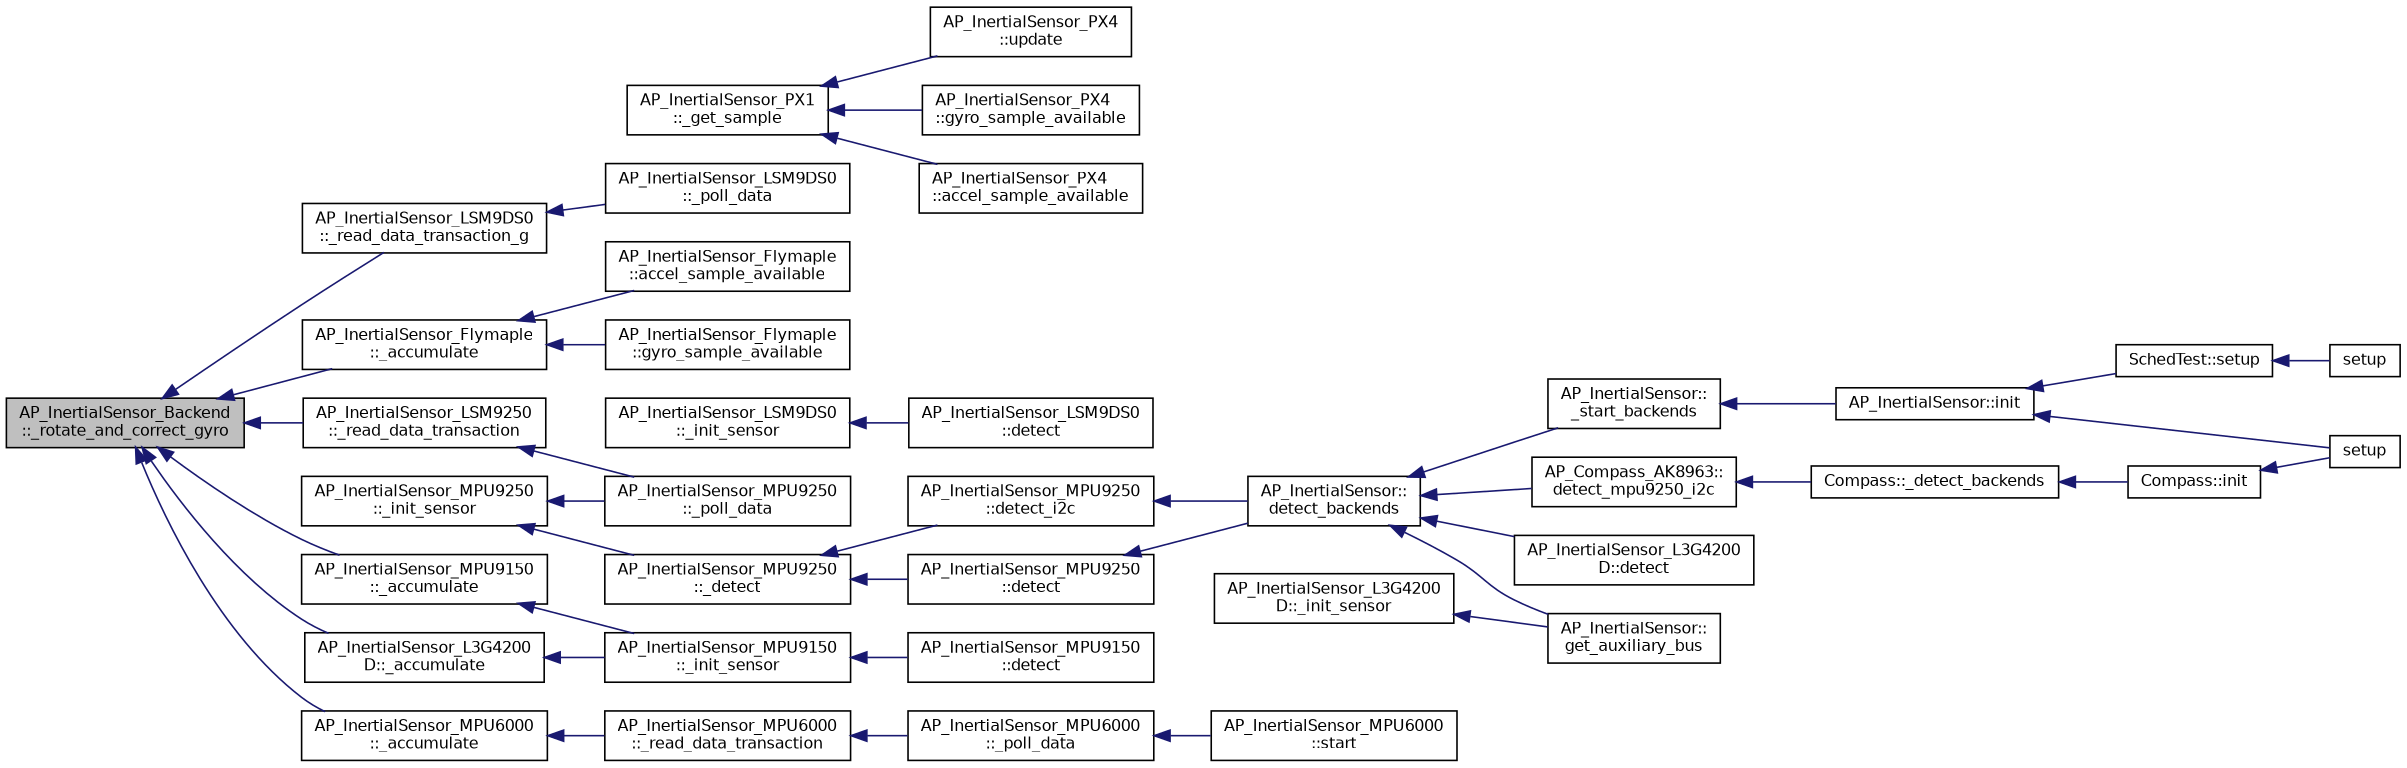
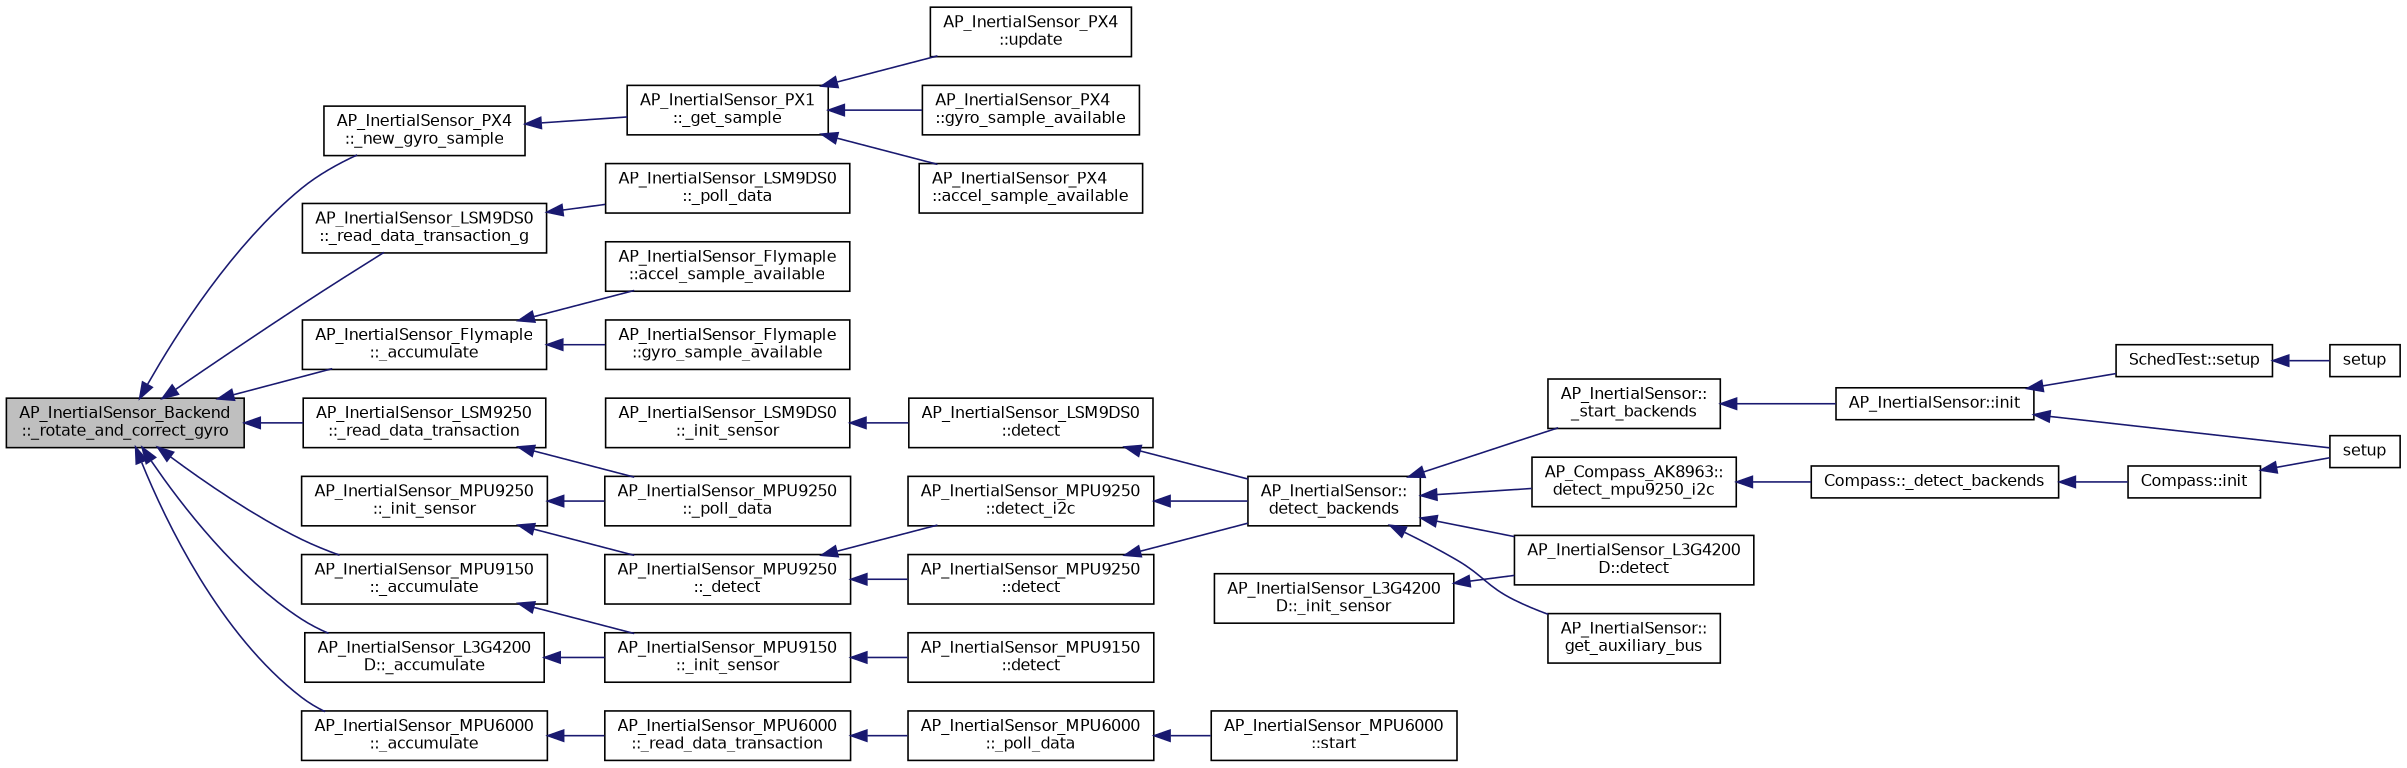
none -> (424, 131)
none -> (1194, 465)
(1509, 622) -> (1498, 578)
